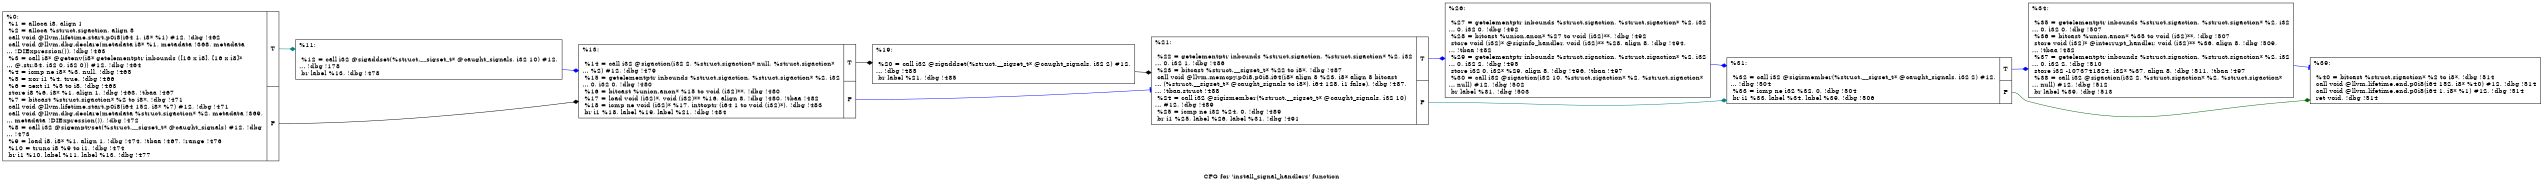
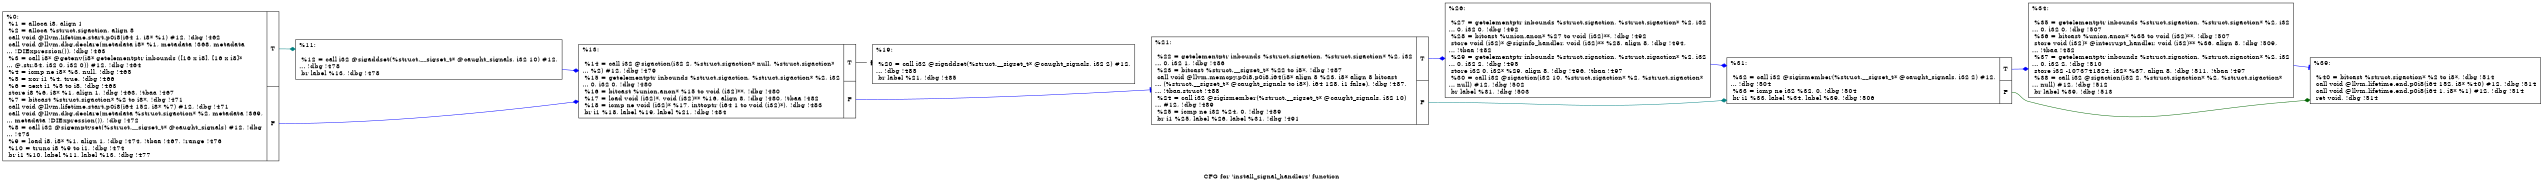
(861, 63) -> (861, 63)
(320, 66) -> (320, 66)
(1140, 72) -> none
(426, 117) -> (426, 117)
